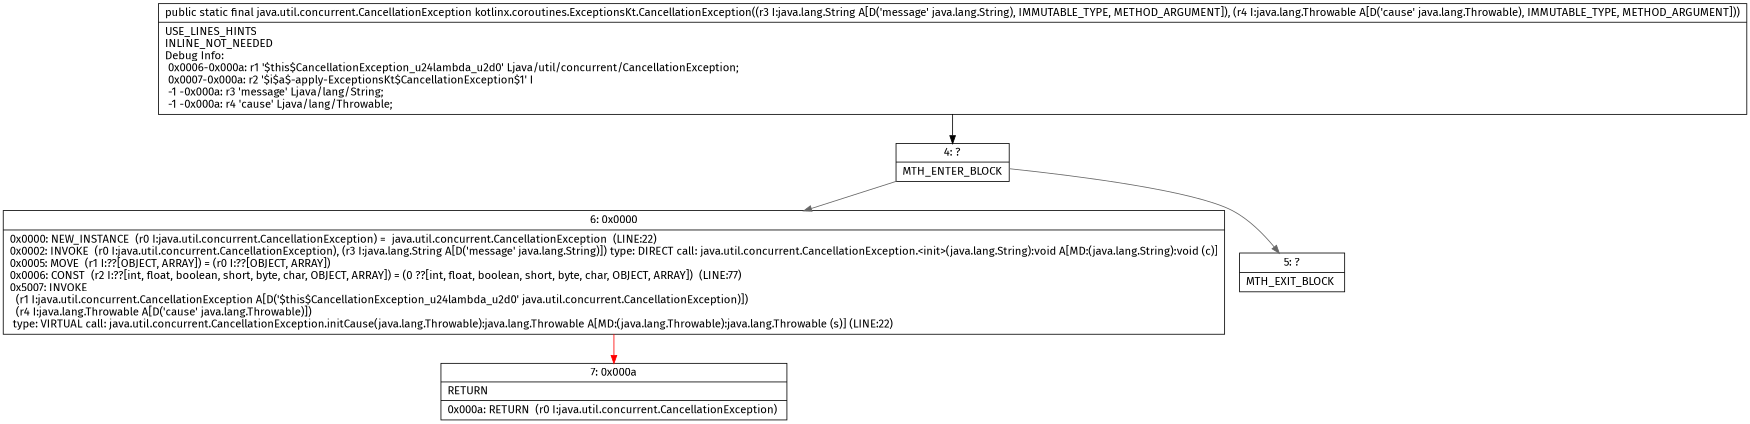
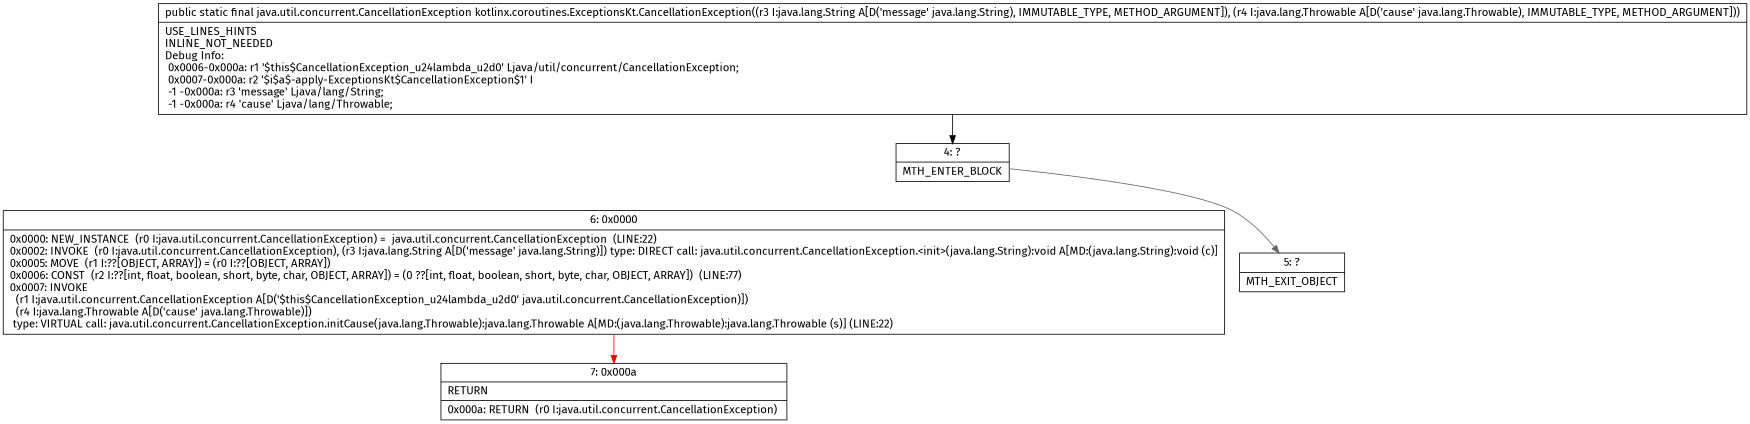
(854, 195) -> none
(1290, 282) -> (1292, 282)
(52, 288) -> (52, 288)
